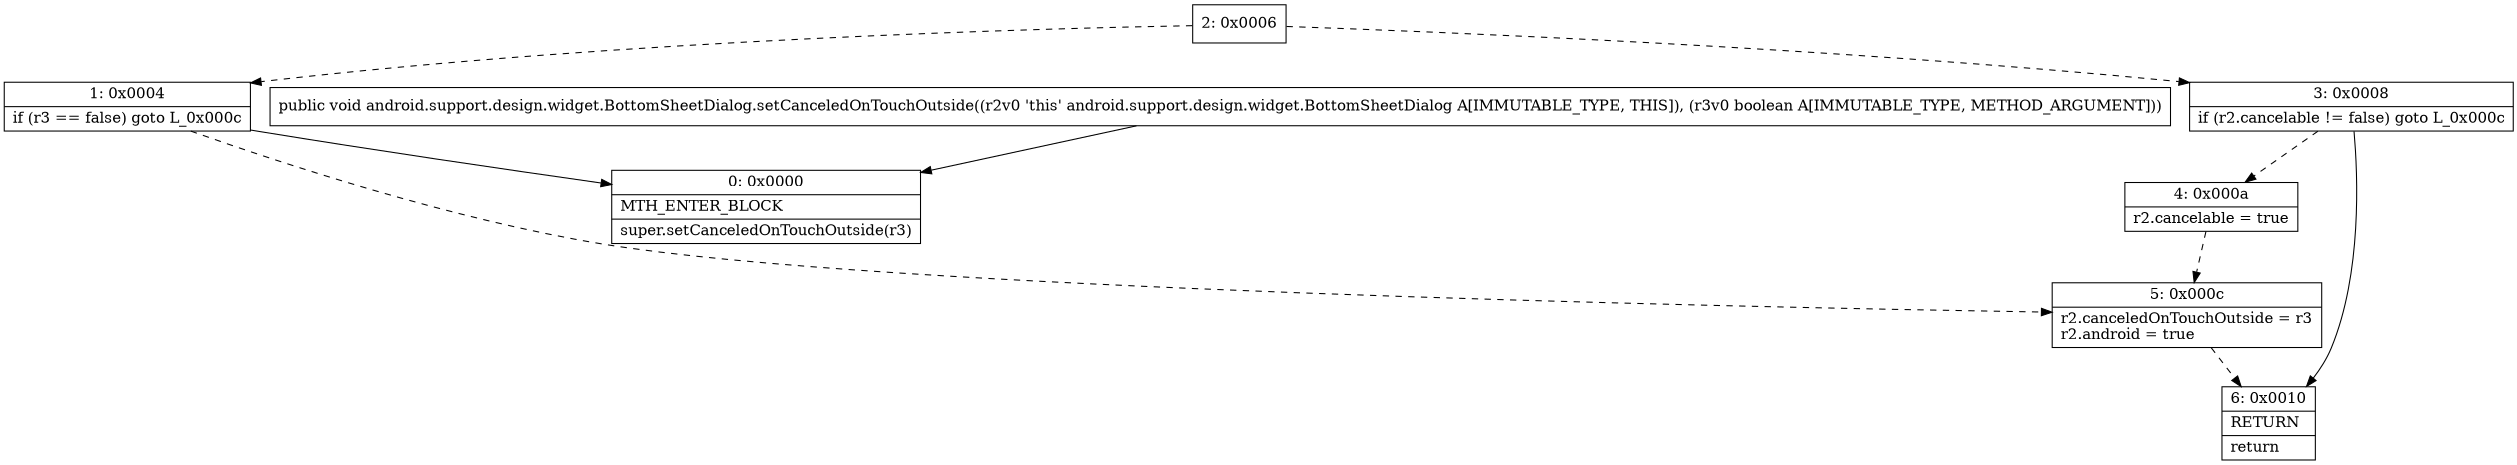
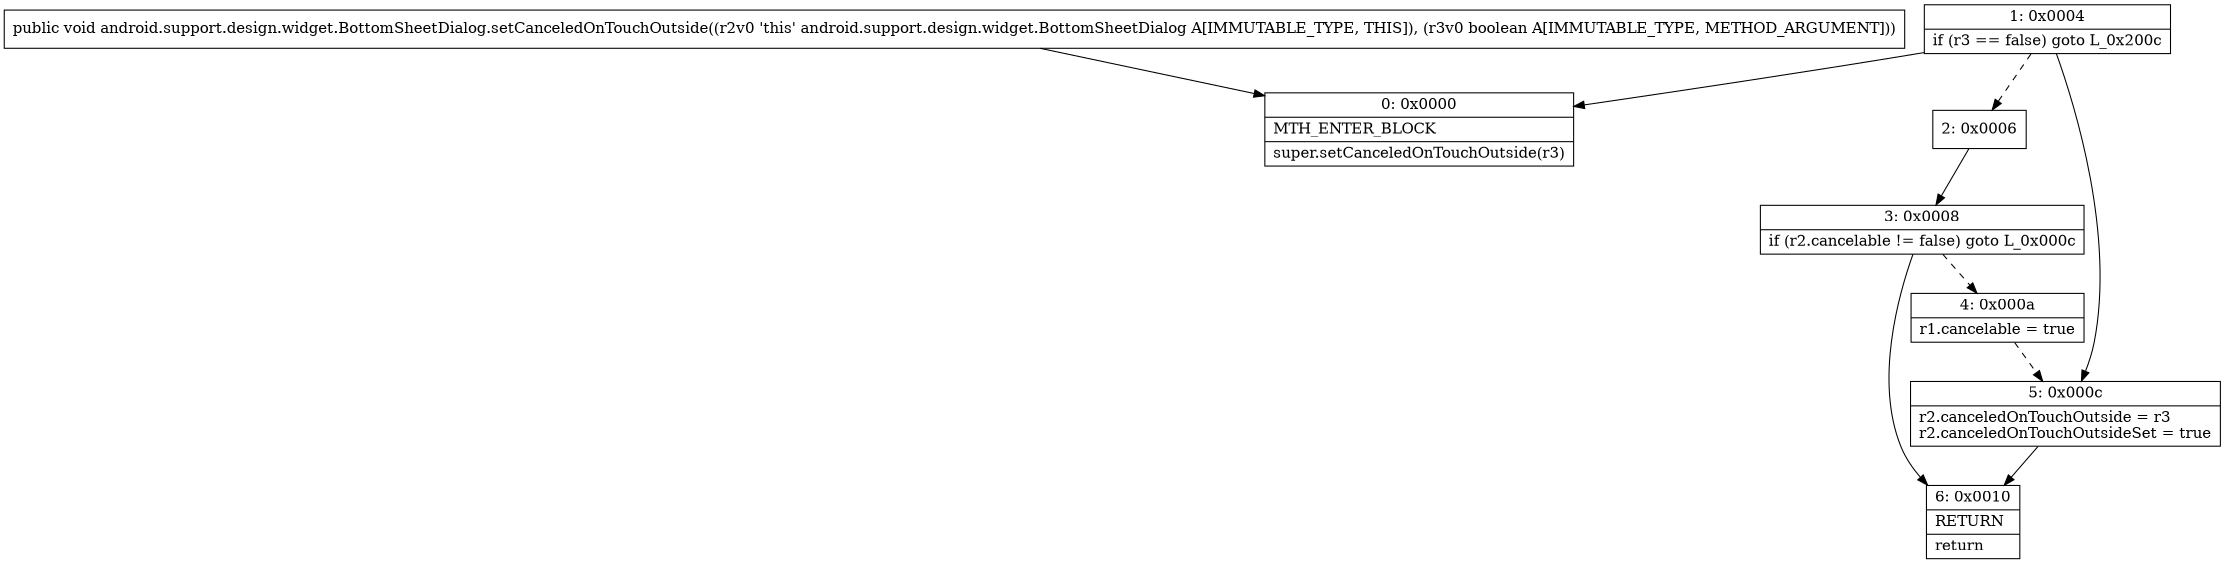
(726, 43) -> (2015, 78)
(1733, 48) -> (1955, 172)
(127, 118) -> (2047, 41)
(2211, 219) -> (1998, 329)
(1107, 285) -> (2095, 211)
(2128, 335) -> (2065, 433)
(2223, 363) -> (2025, 462)
